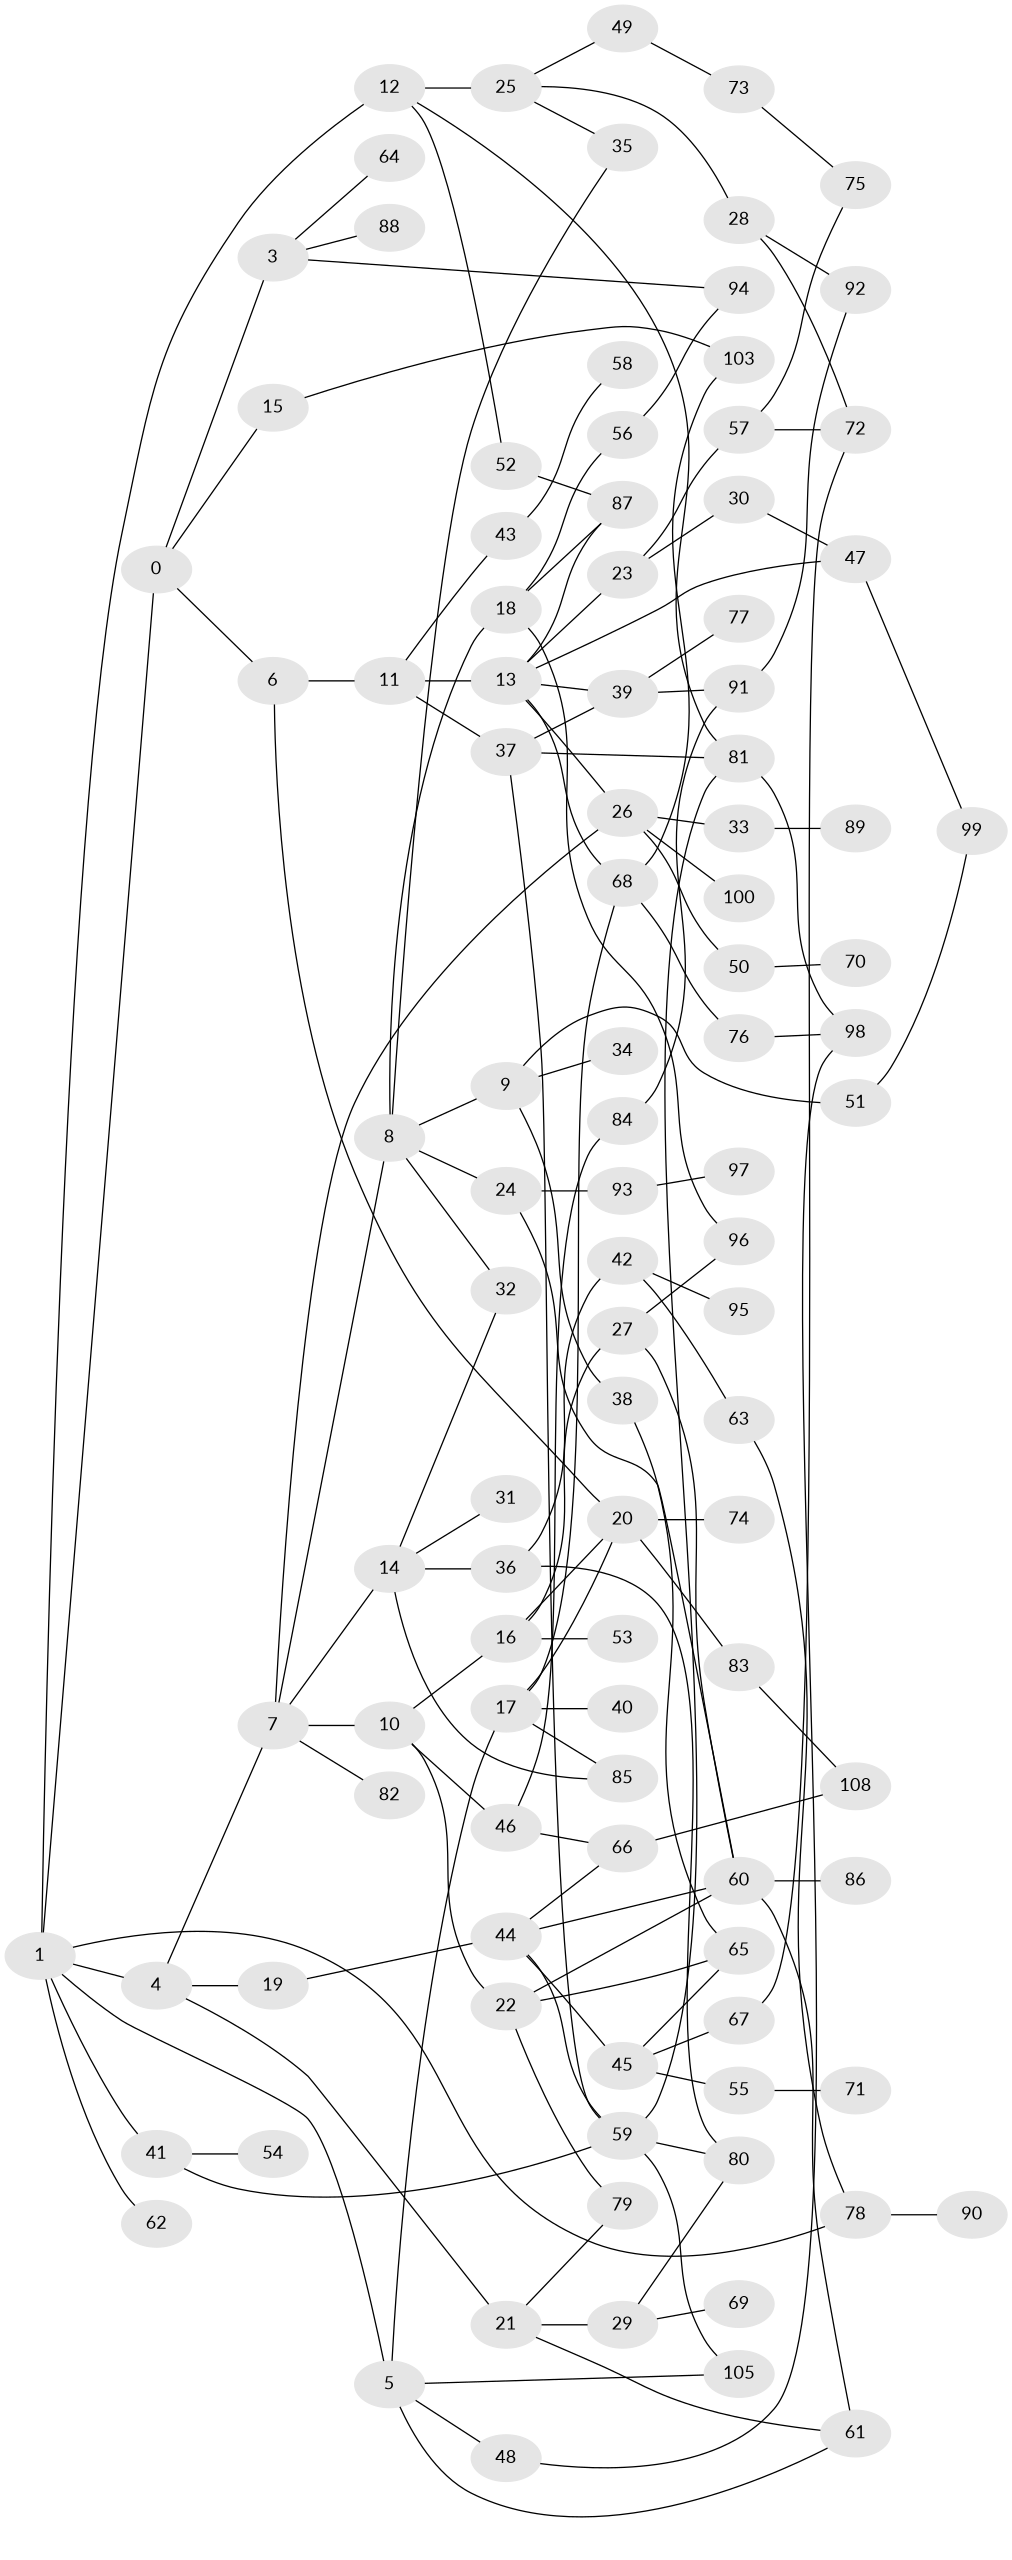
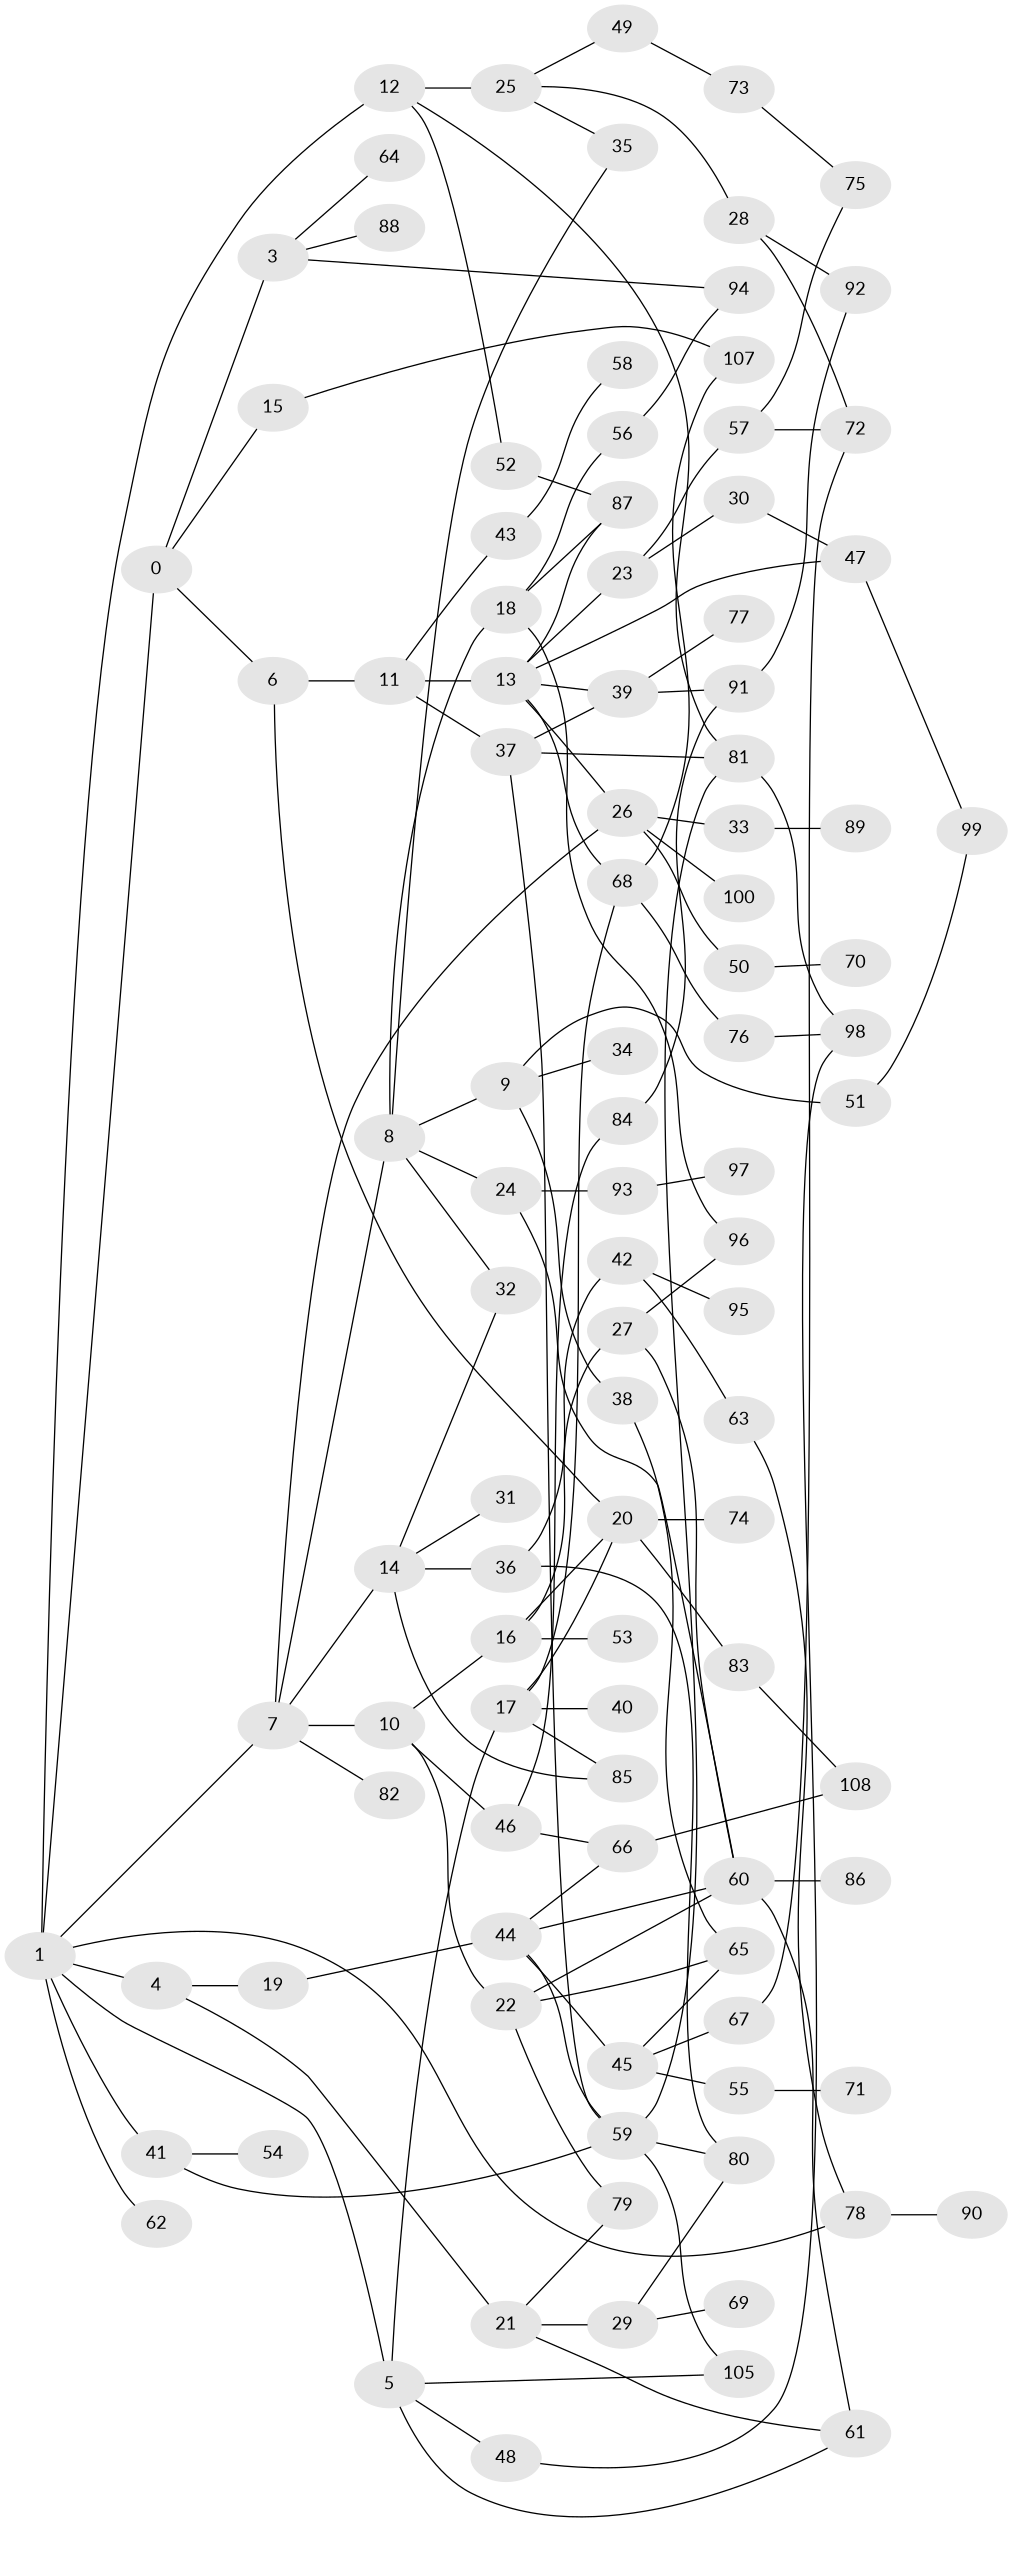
(739, 360) -> (739, 360)
(215, 1856) -> (157, 1841)
